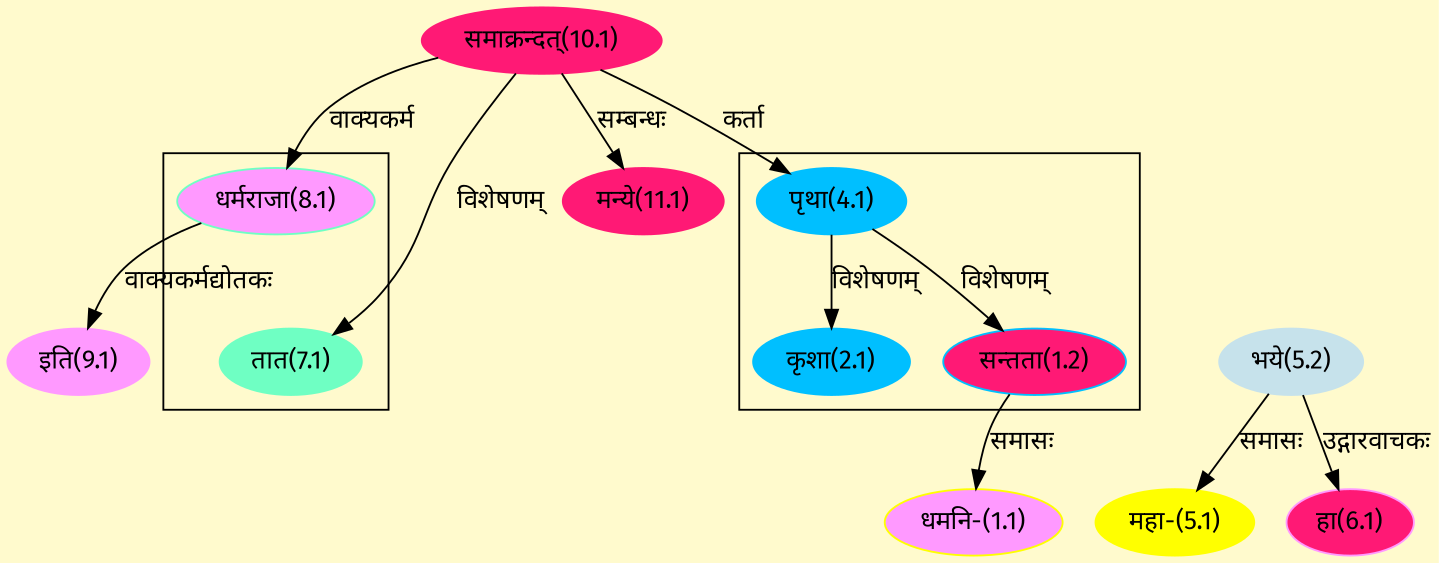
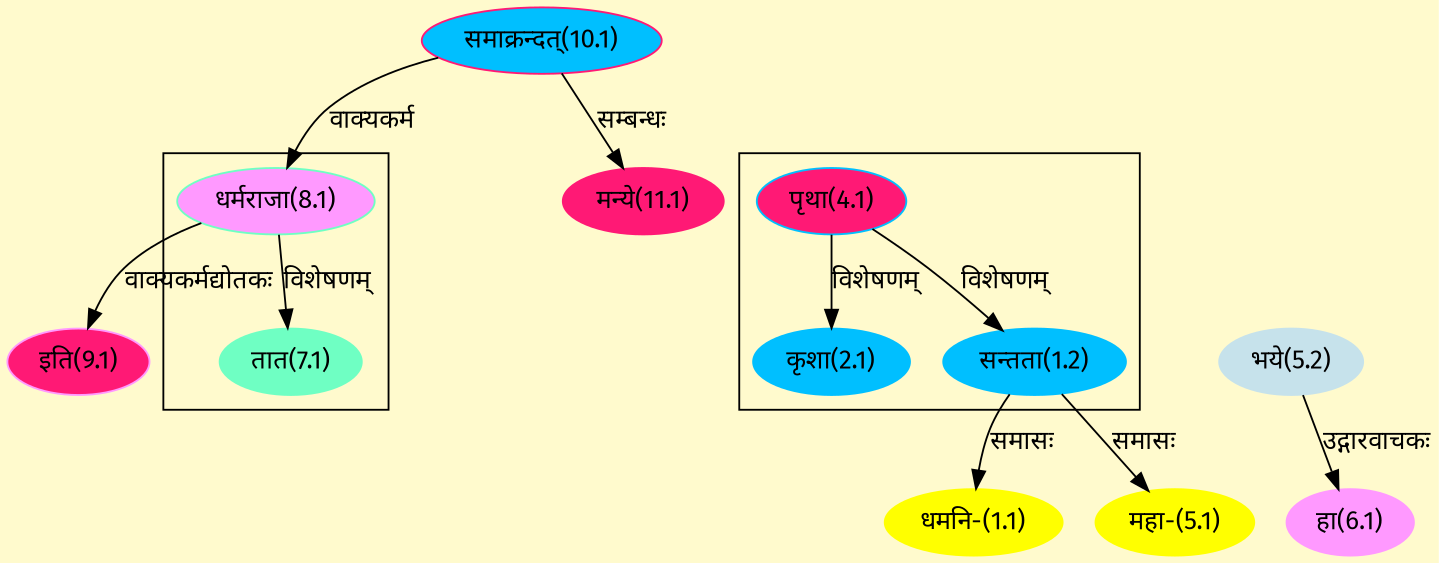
(542, 41) -> (542, 41)
(688, 114) -> none
(432, 199) -> (282, 272)
(832, 201) -> (832, 201)
(78, 362) -> (78, 362)
(1035, 362) -> (1035, 362)
(1239, 434) -> (1099, 436)
(974, 522) -> (974, 522)
(1350, 522) -> (1350, 522)
